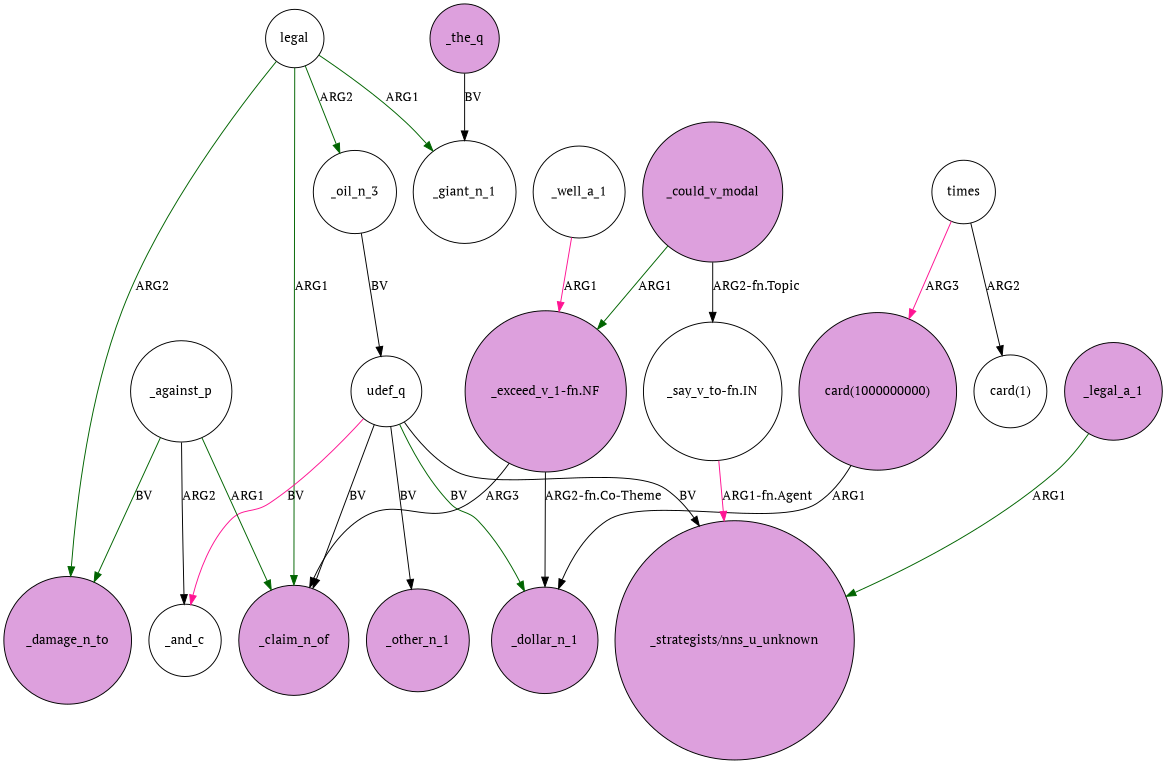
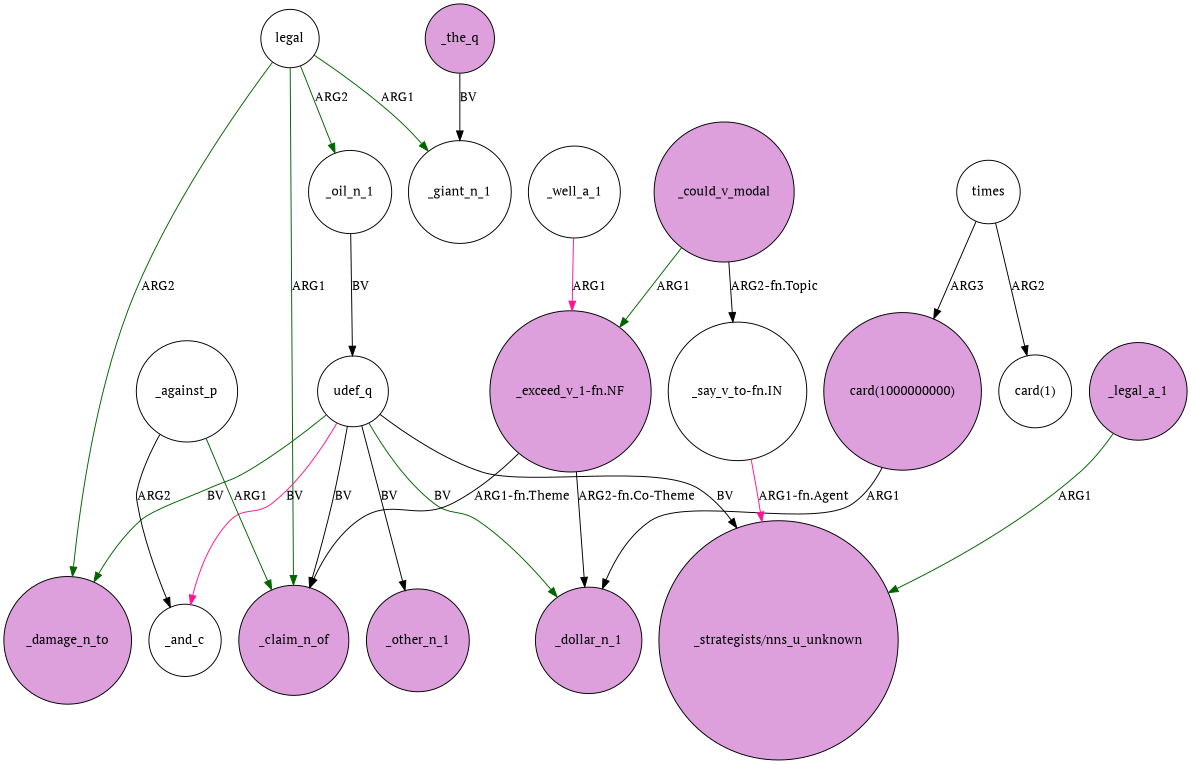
(355, 192) -> (350, 192)
(932, 266) -> (957, 266)
(503, 496) -> (522, 496)
(129, 505) -> (207, 489)
